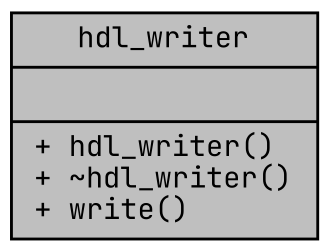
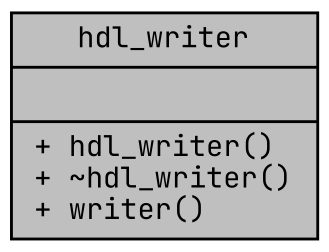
(113, 210) -> (122, 210)
